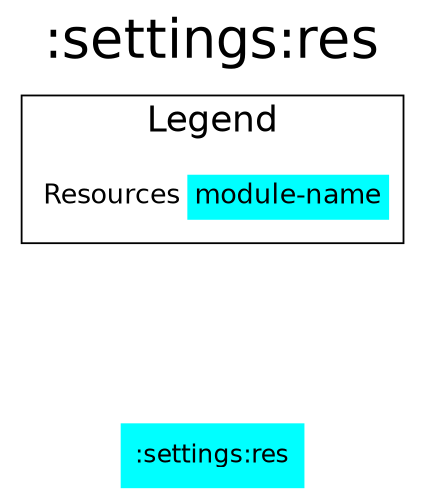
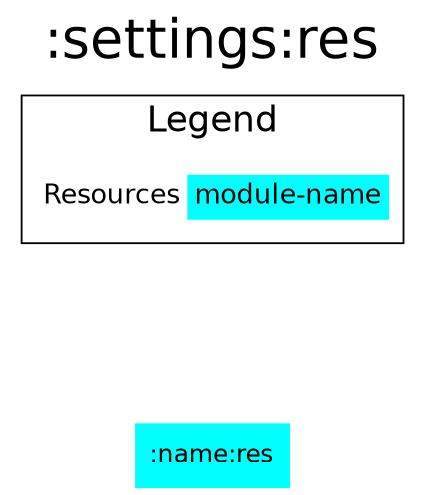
(213, 456) -> (213, 456)
